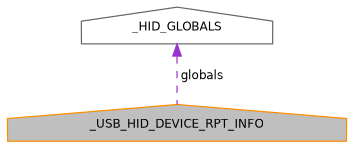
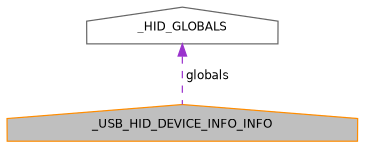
(177, 125) -> (182, 125)
